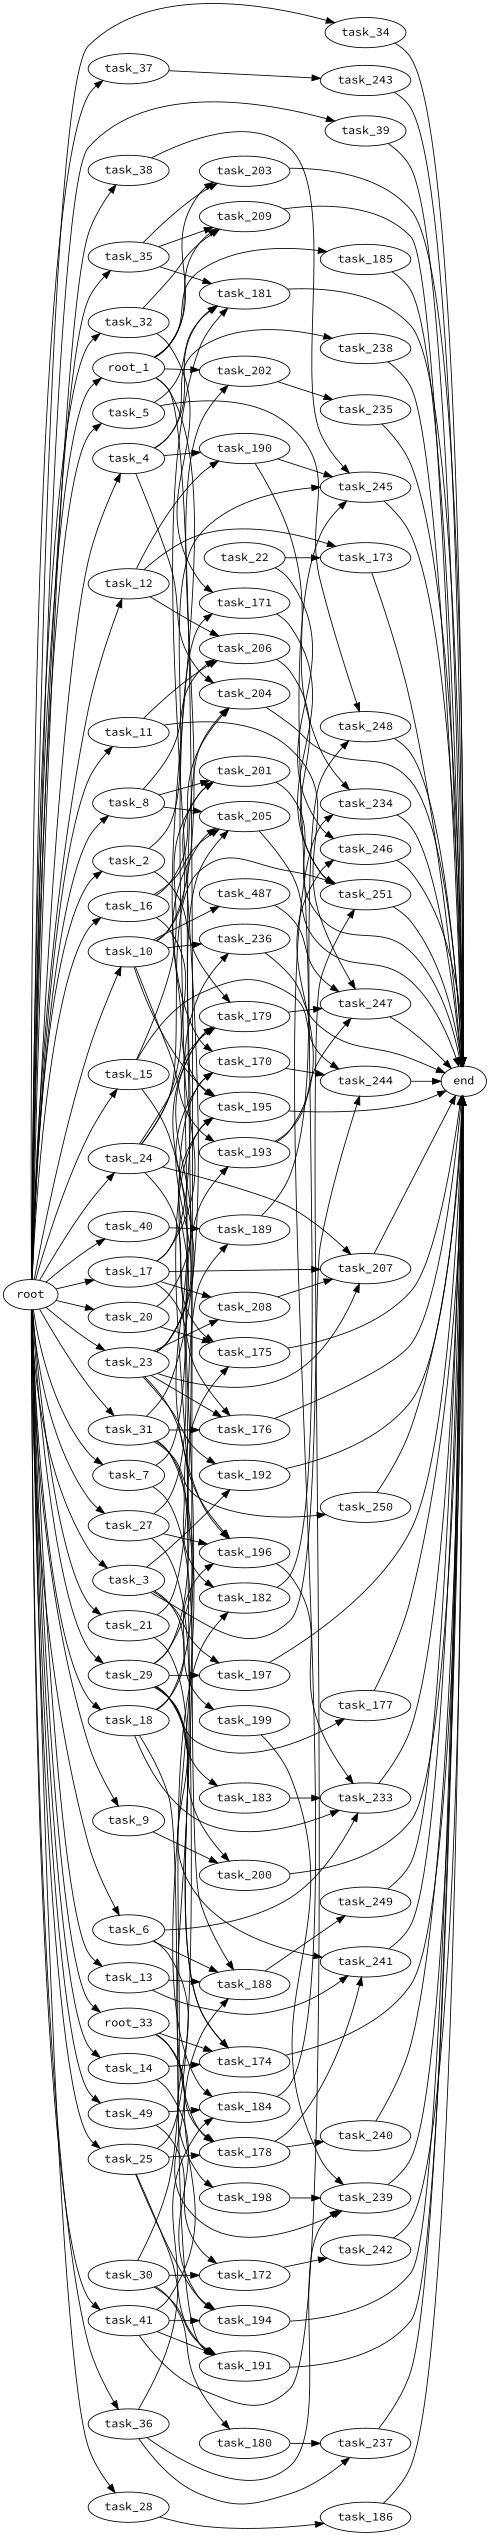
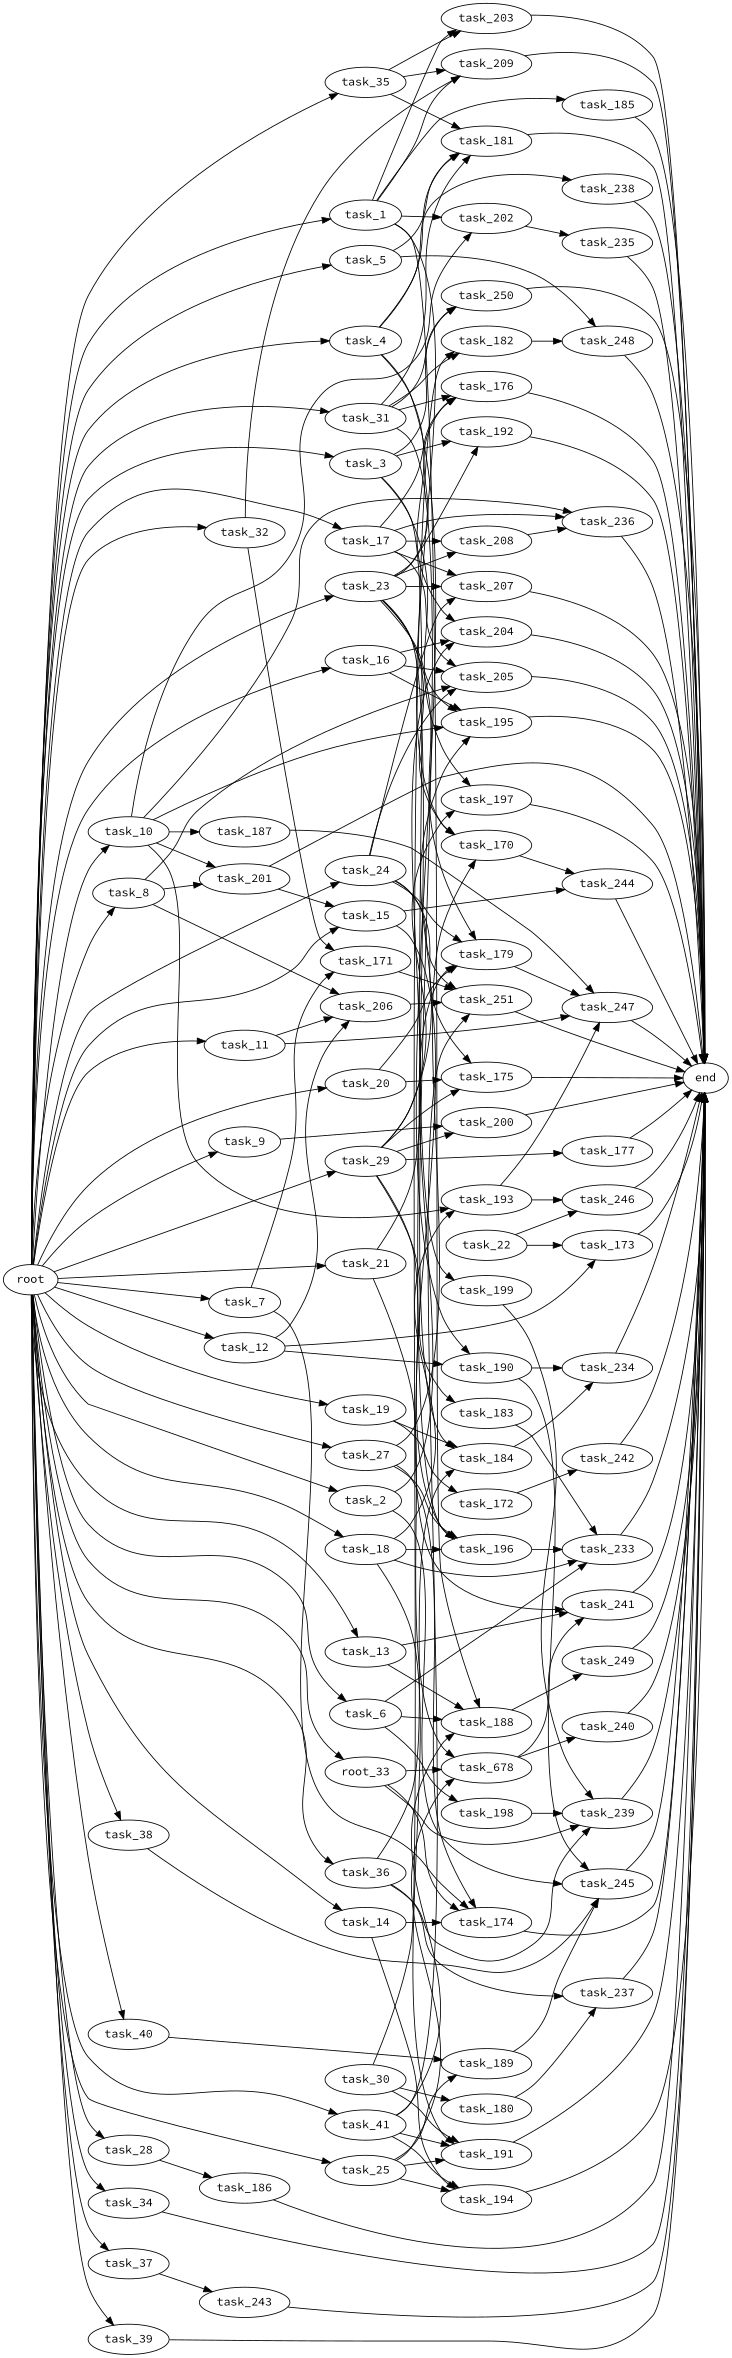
(129, 368) -> (366, 215)
(245, 894) -> (245, 832)
(170, 972) -> (299, 895)
(304, 1288) -> (543, 532)
(312, 1490) -> (426, 386)
(129, 2114) -> (366, 1410)
(245, 2153) -> (486, 1768)
(180, 2275) -> none
